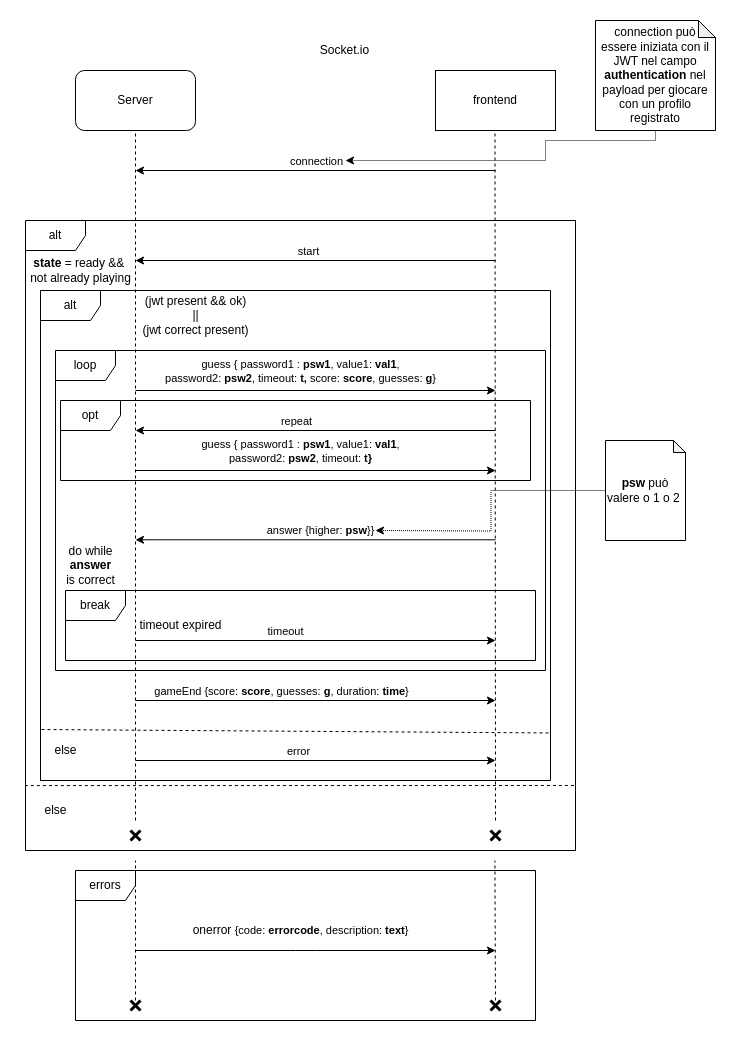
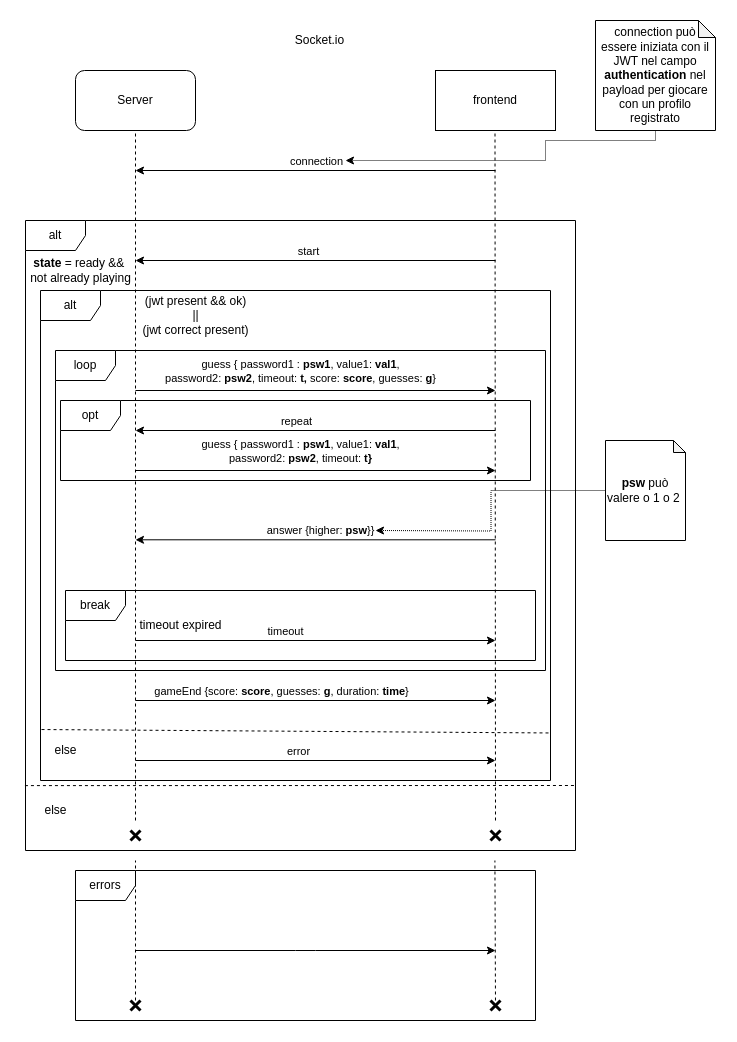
(345, 51) -> (320, 41)
(91, 566) -> none
(301, 931) -> none
